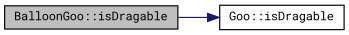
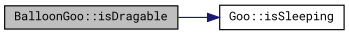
(282, 17) -> (282, 17)
